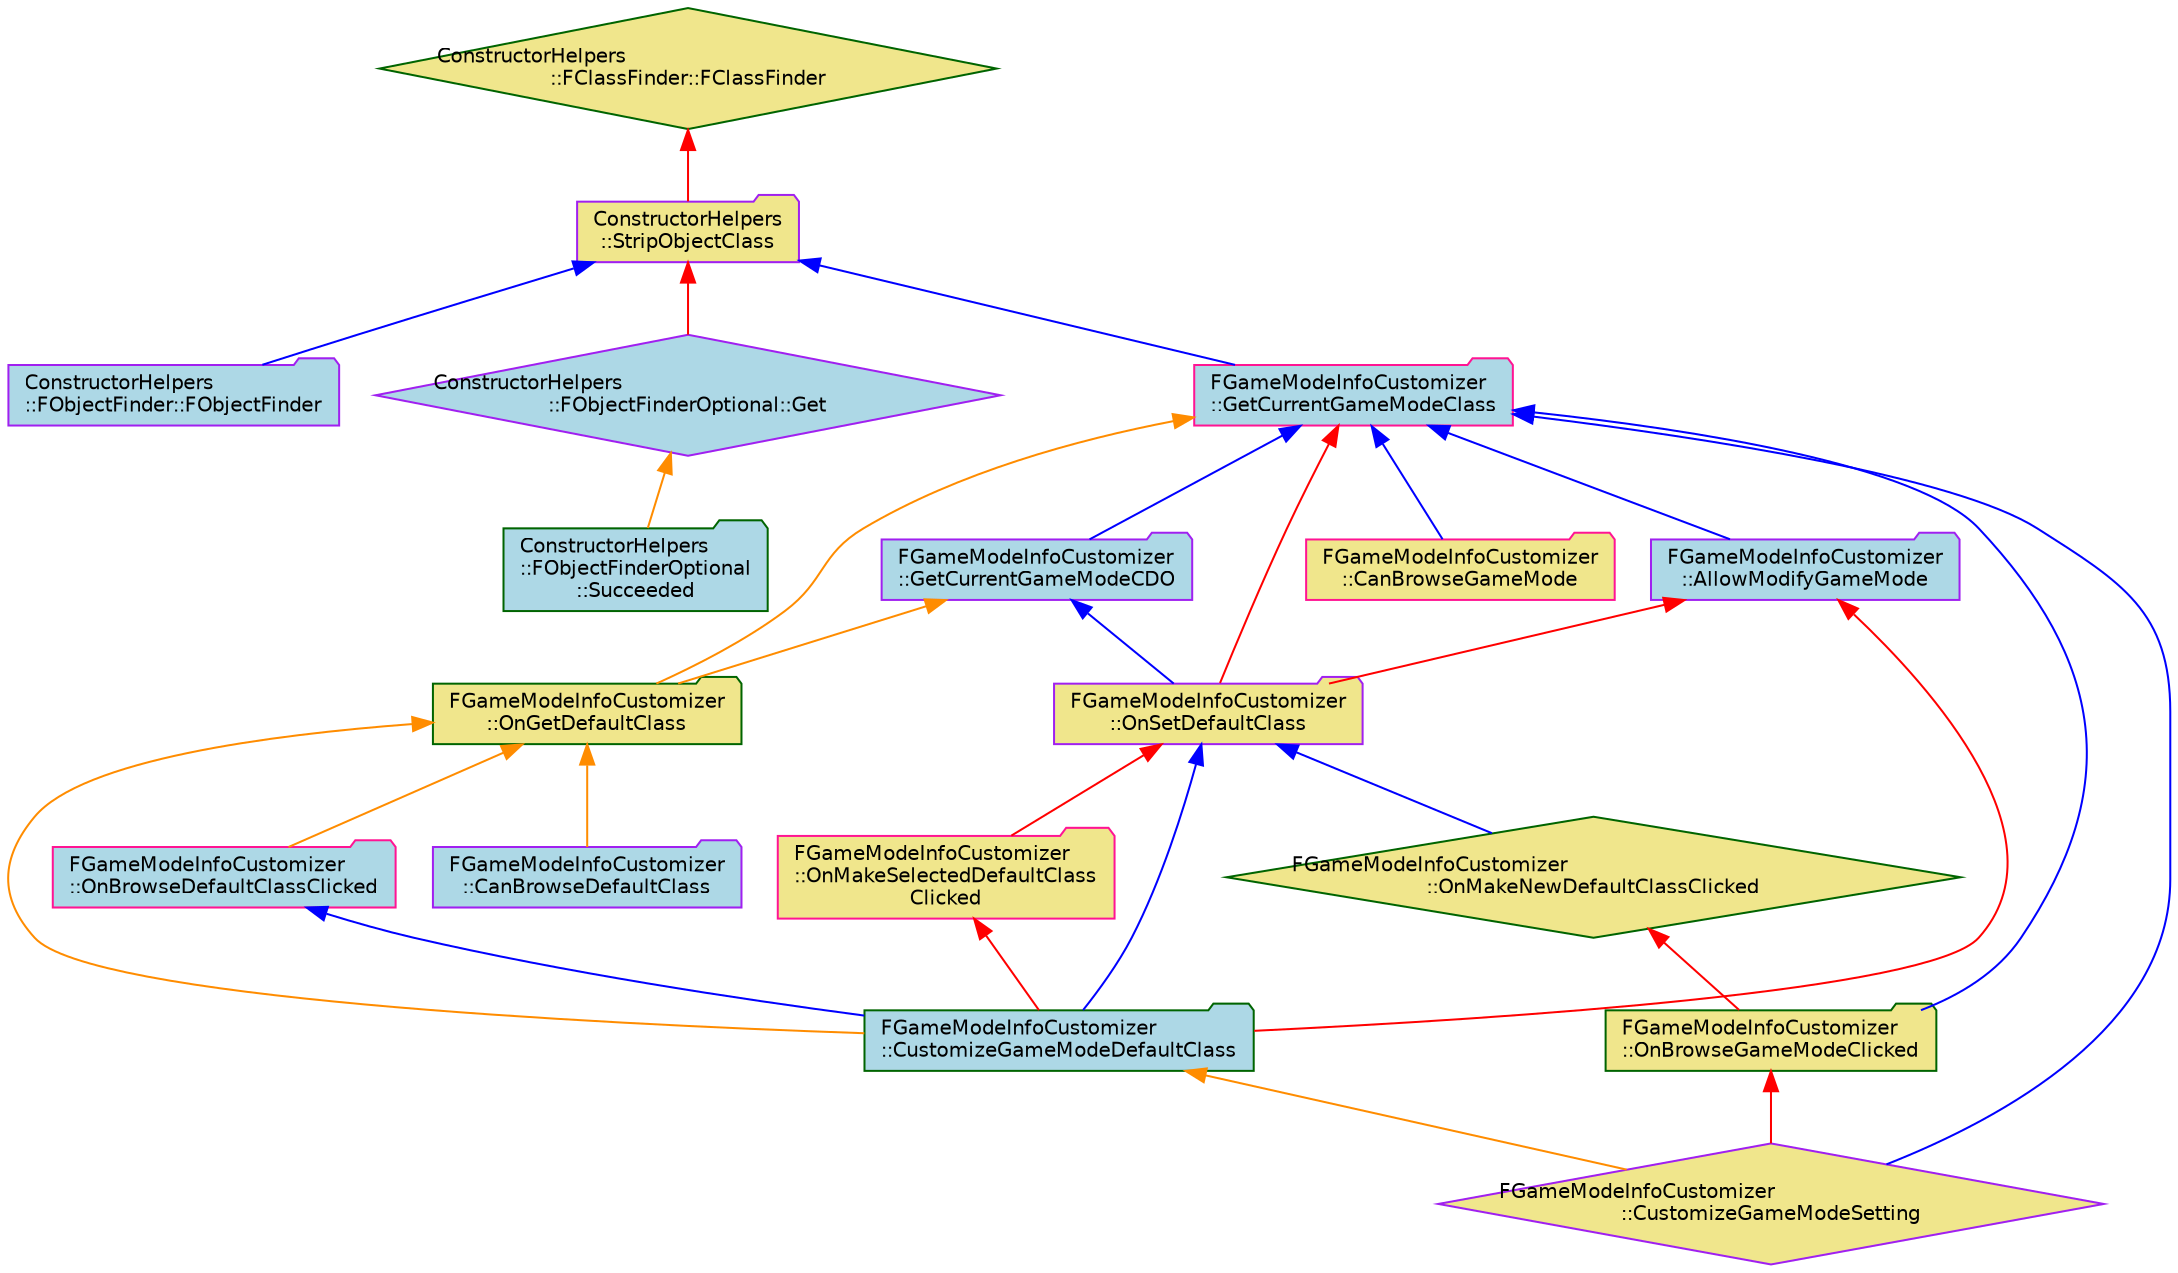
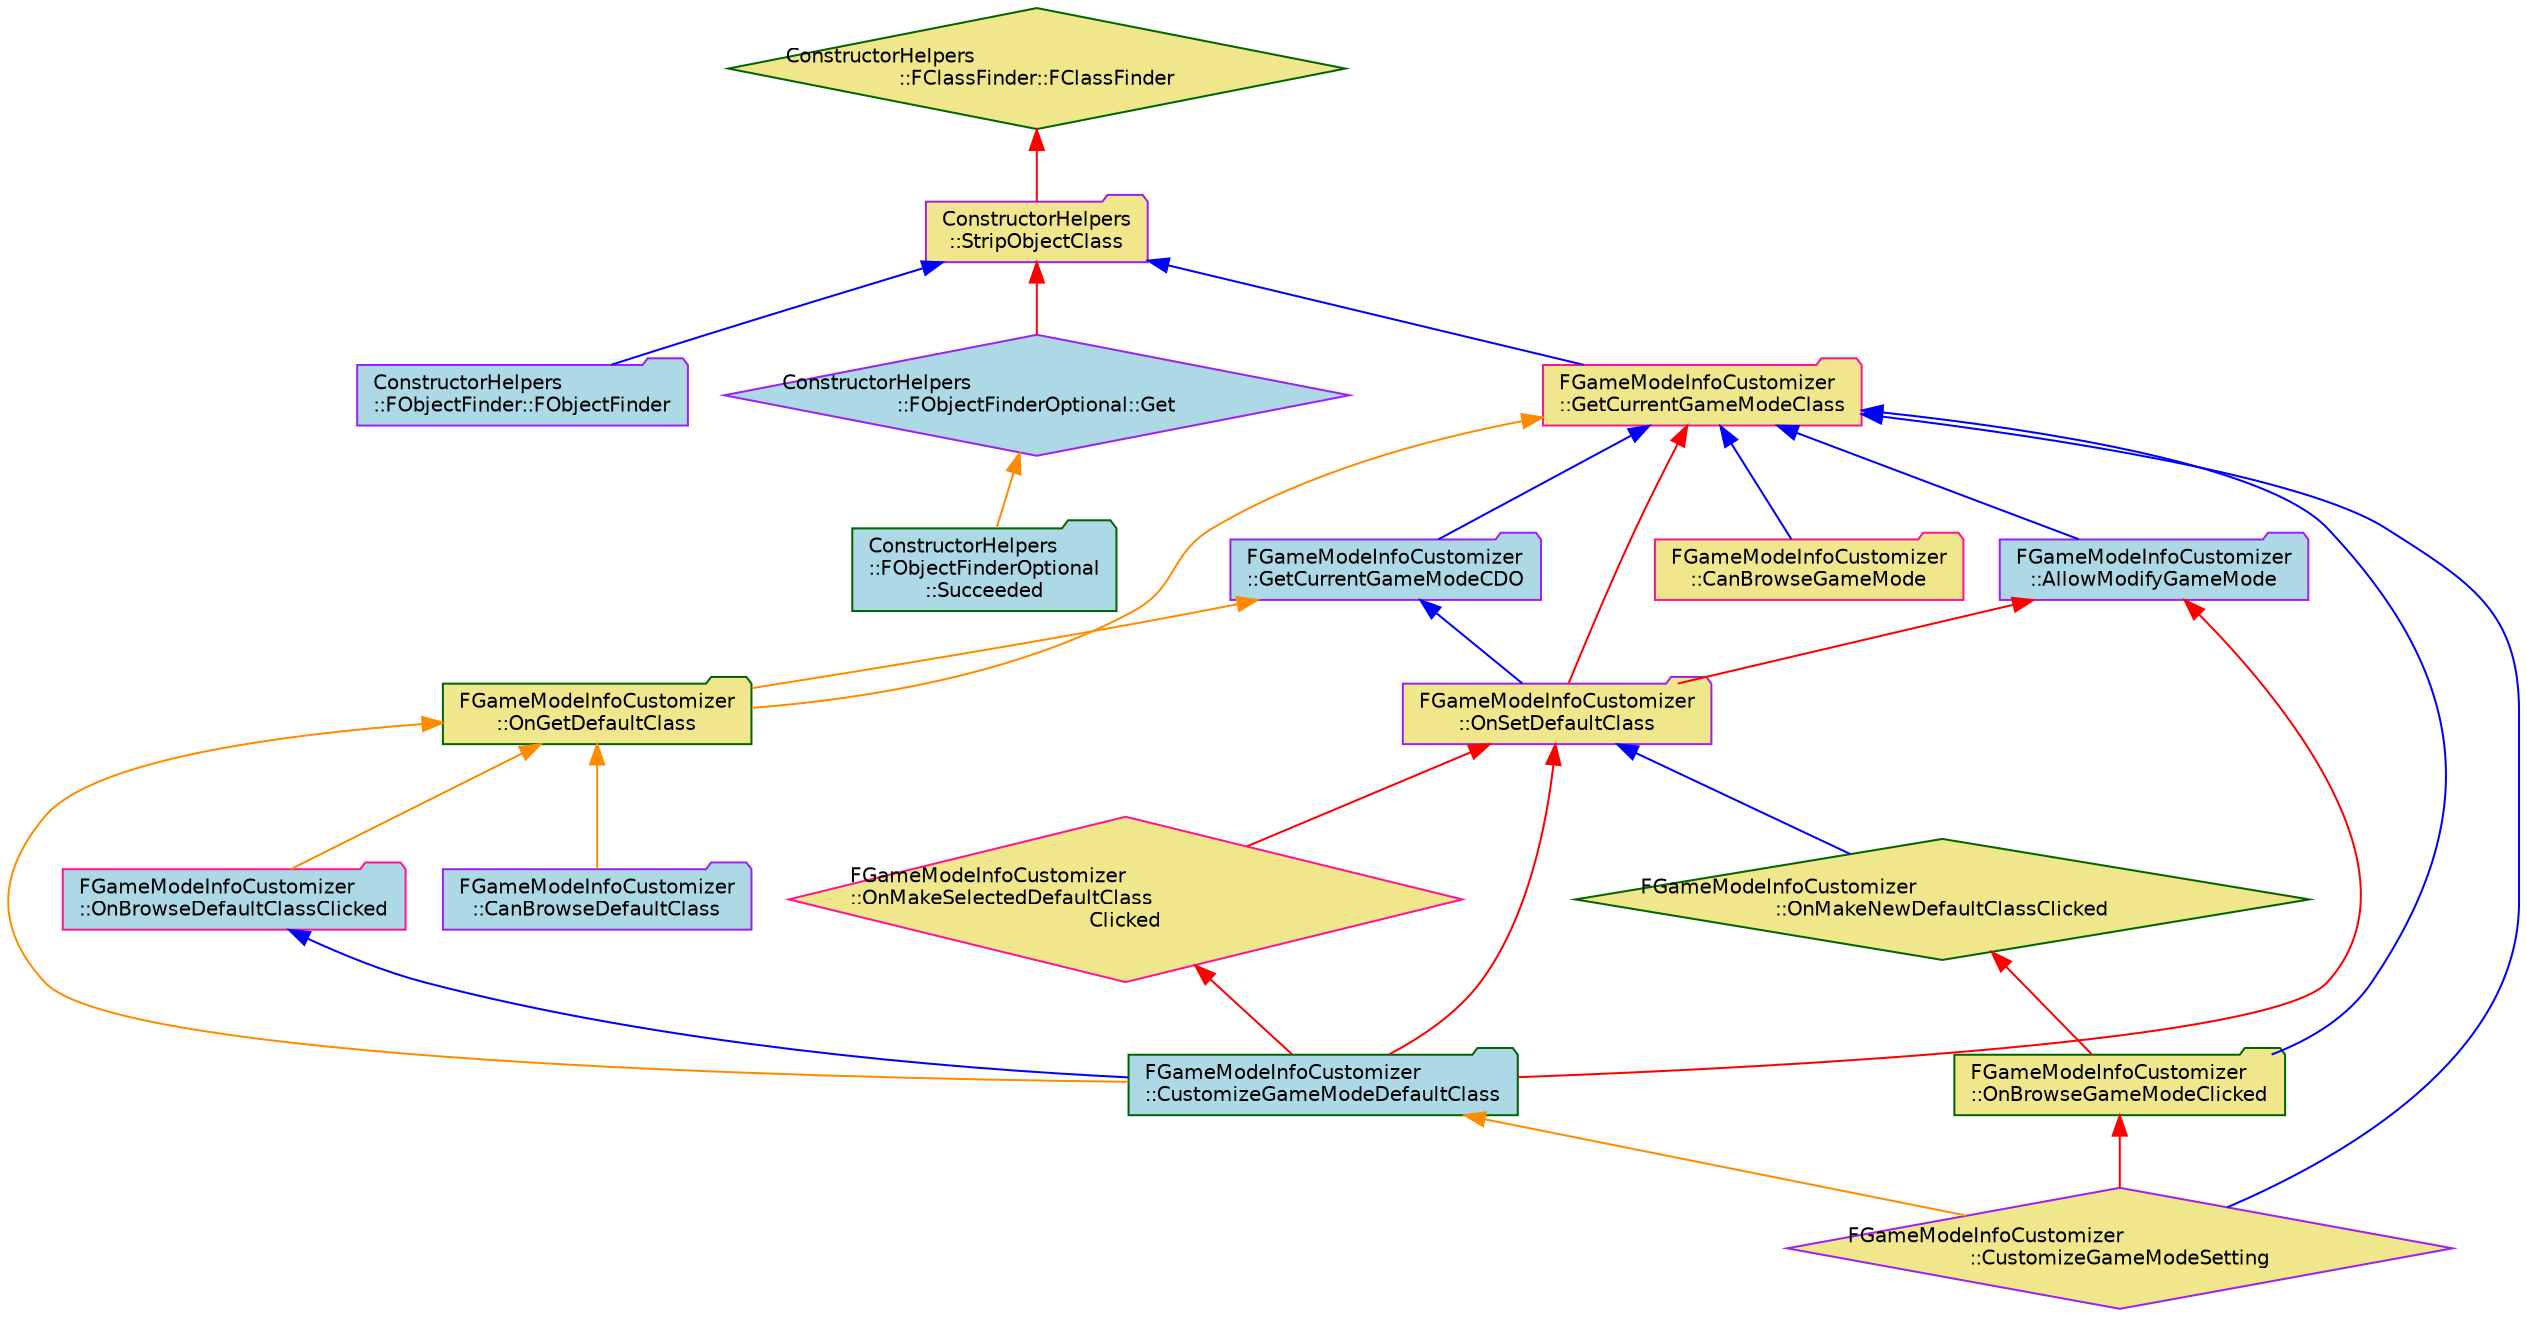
(1354, 395) -> (1702, 395)
(946, 877) -> (1126, 899)
(1152, 893) -> (1509, 933)
